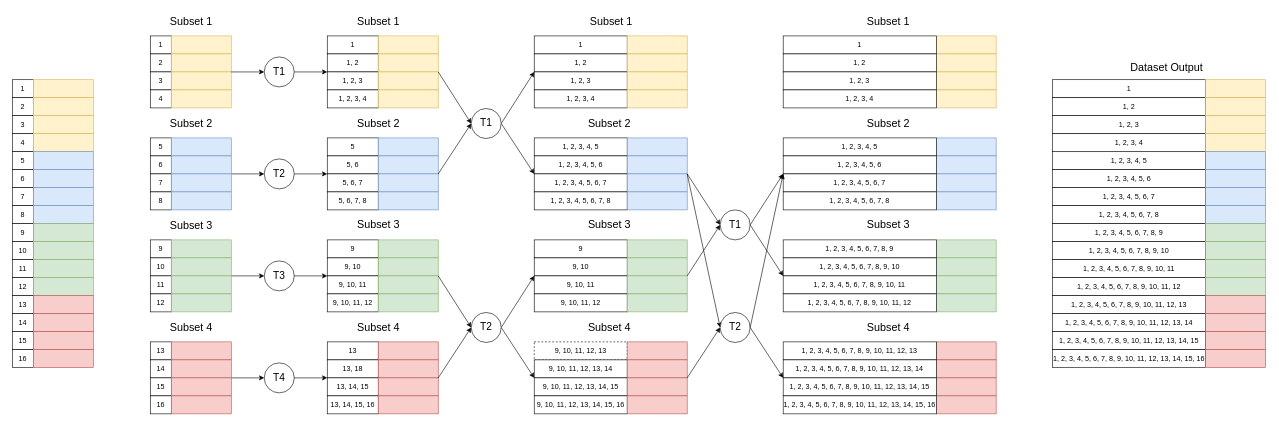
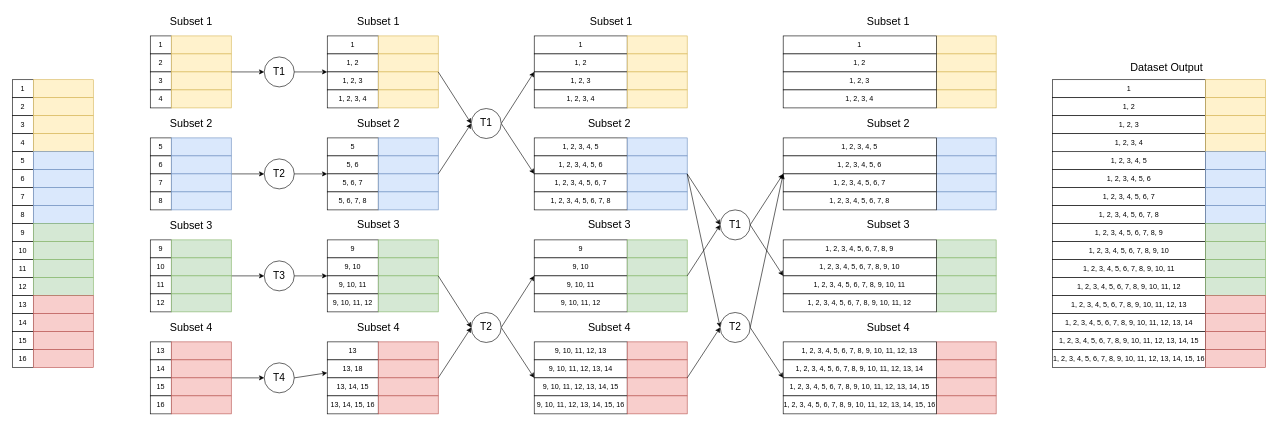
(581, 351) -> (581, 351)
(302, 378) -> (311, 375)
